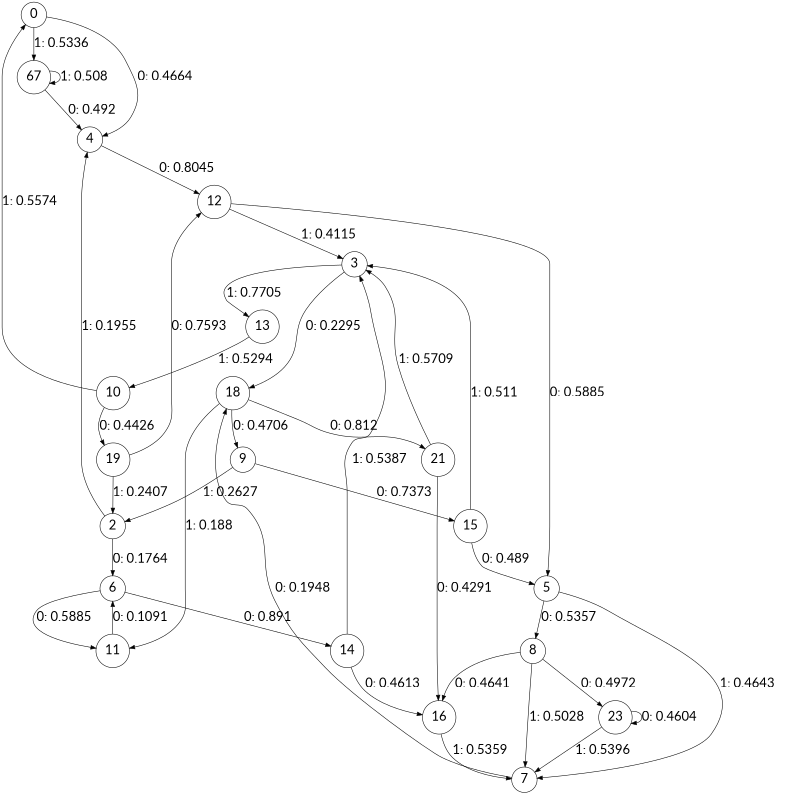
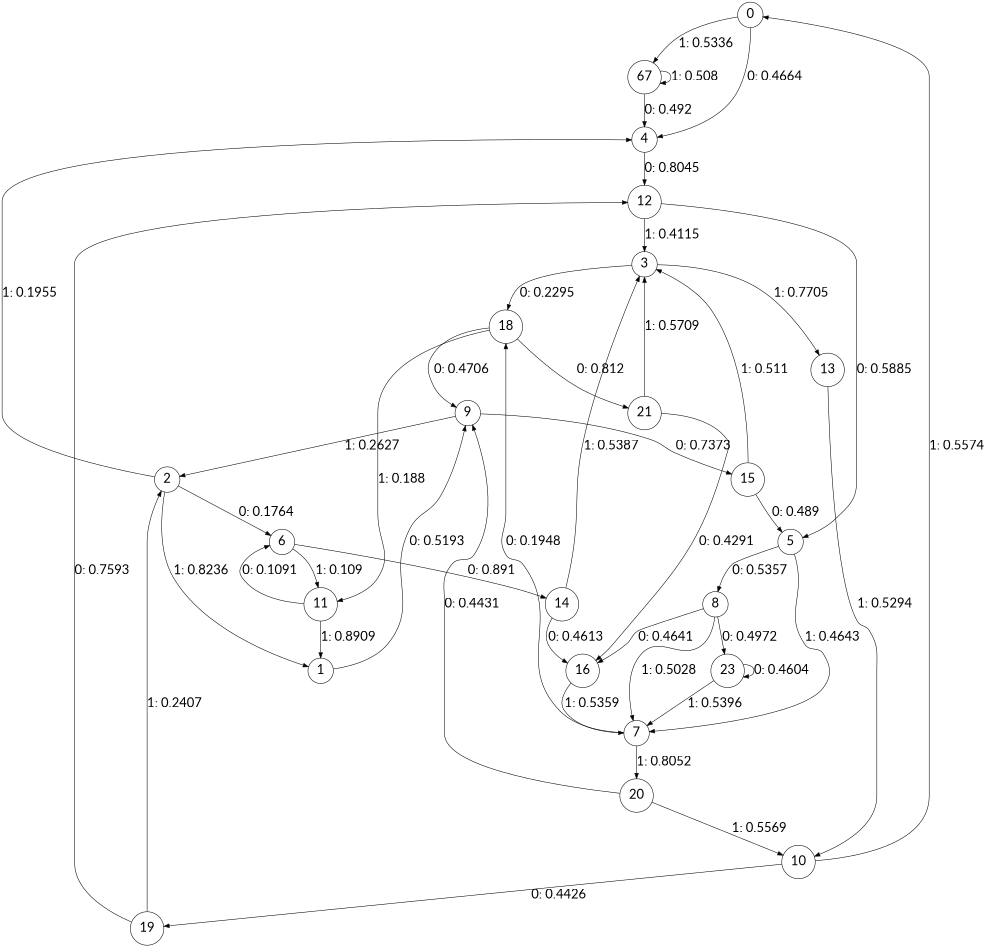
(69, 618) -> (346, 571)
none -> (321, 671)
none -> (637, 796)
